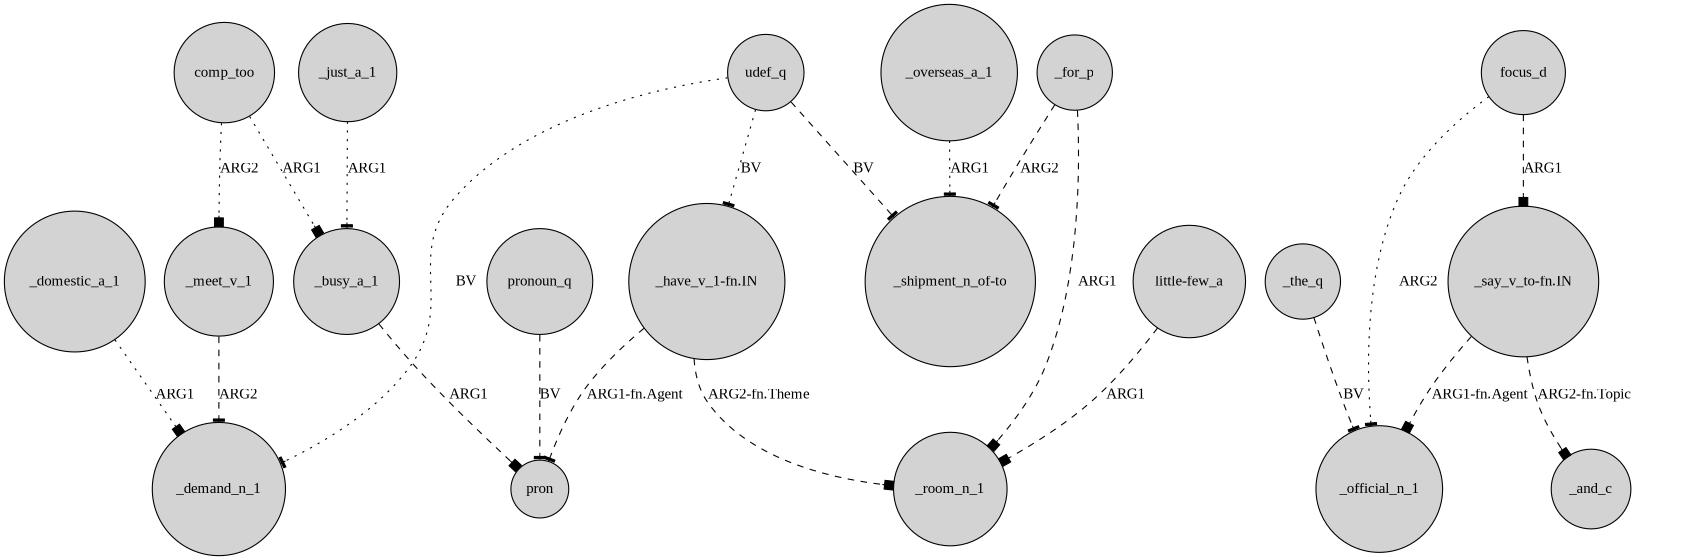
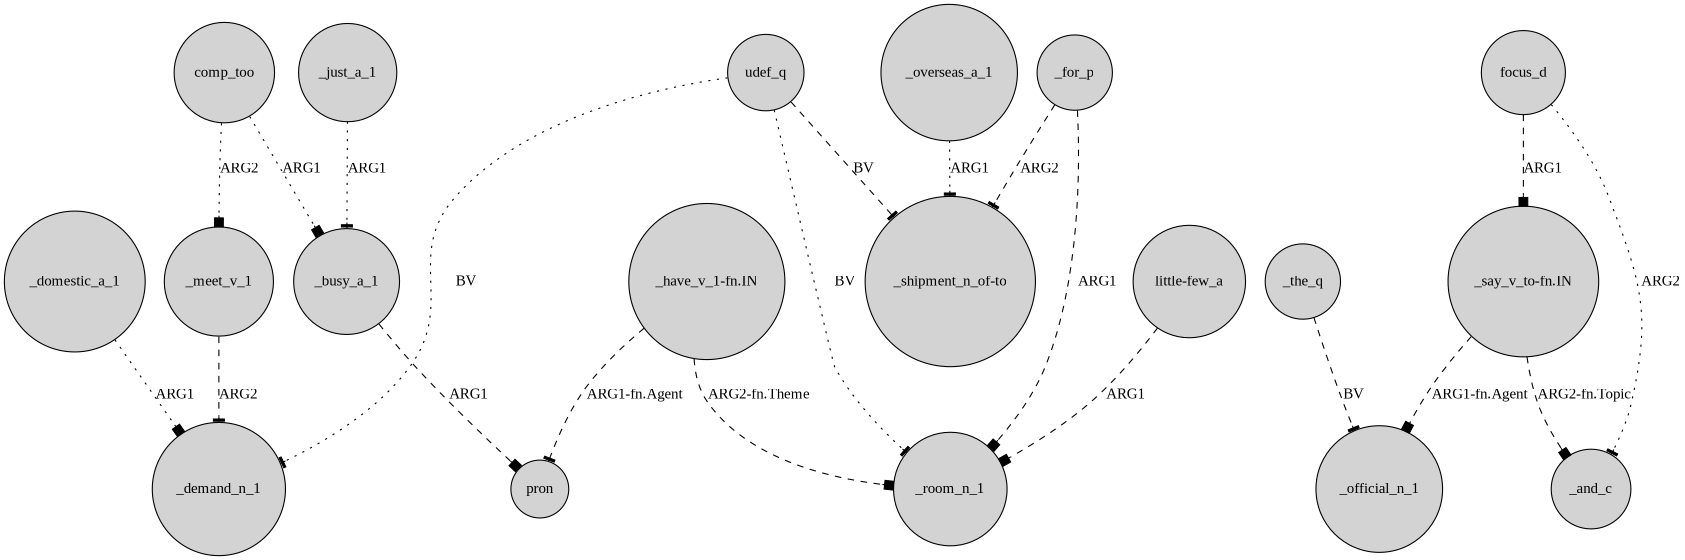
(743, 155) -> (816, 291)
(1384, 240) -> (1634, 269)
(540, 282) -> none
